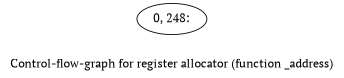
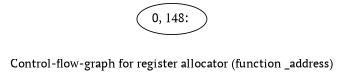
(172, 19) -> (172, 19)
